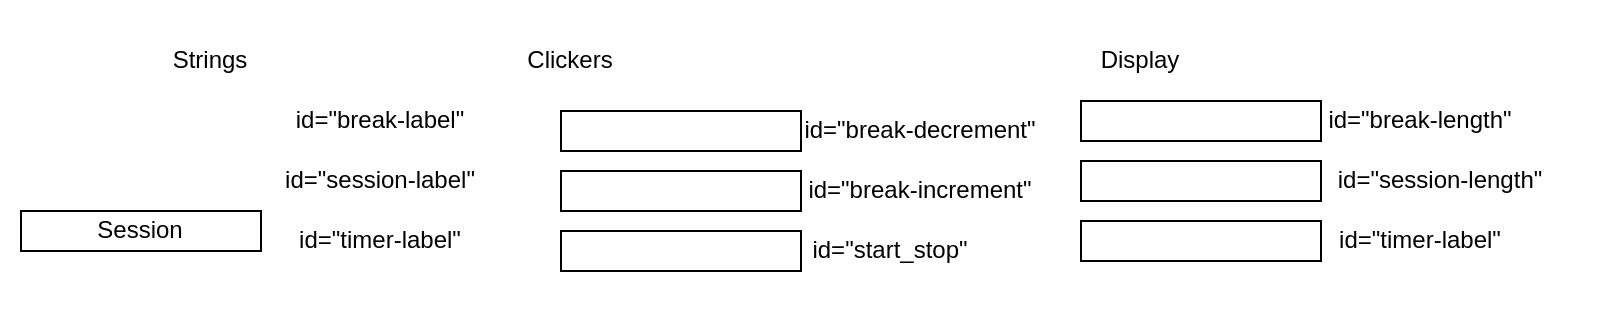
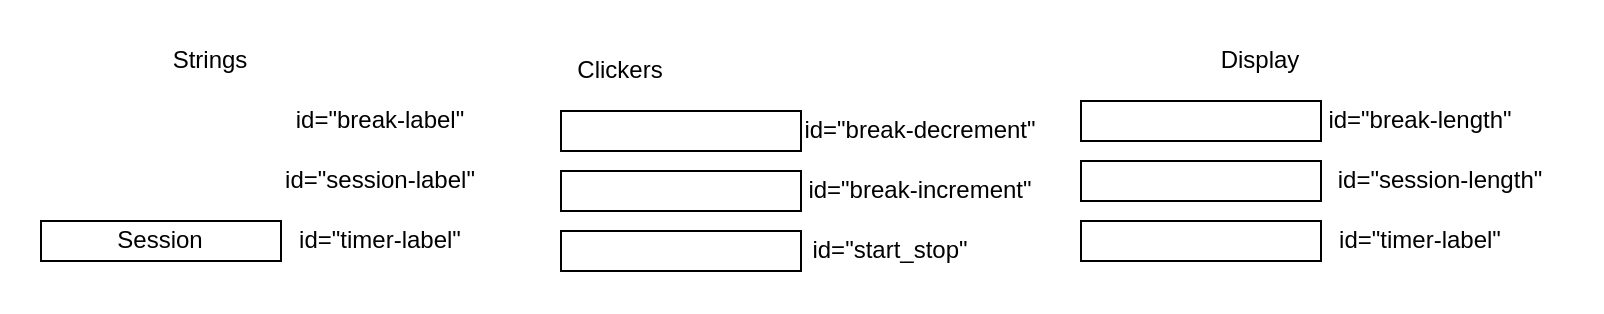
(571, 61) -> (621, 71)
(1141, 61) -> (1261, 61)
(141, 231) -> (161, 241)
